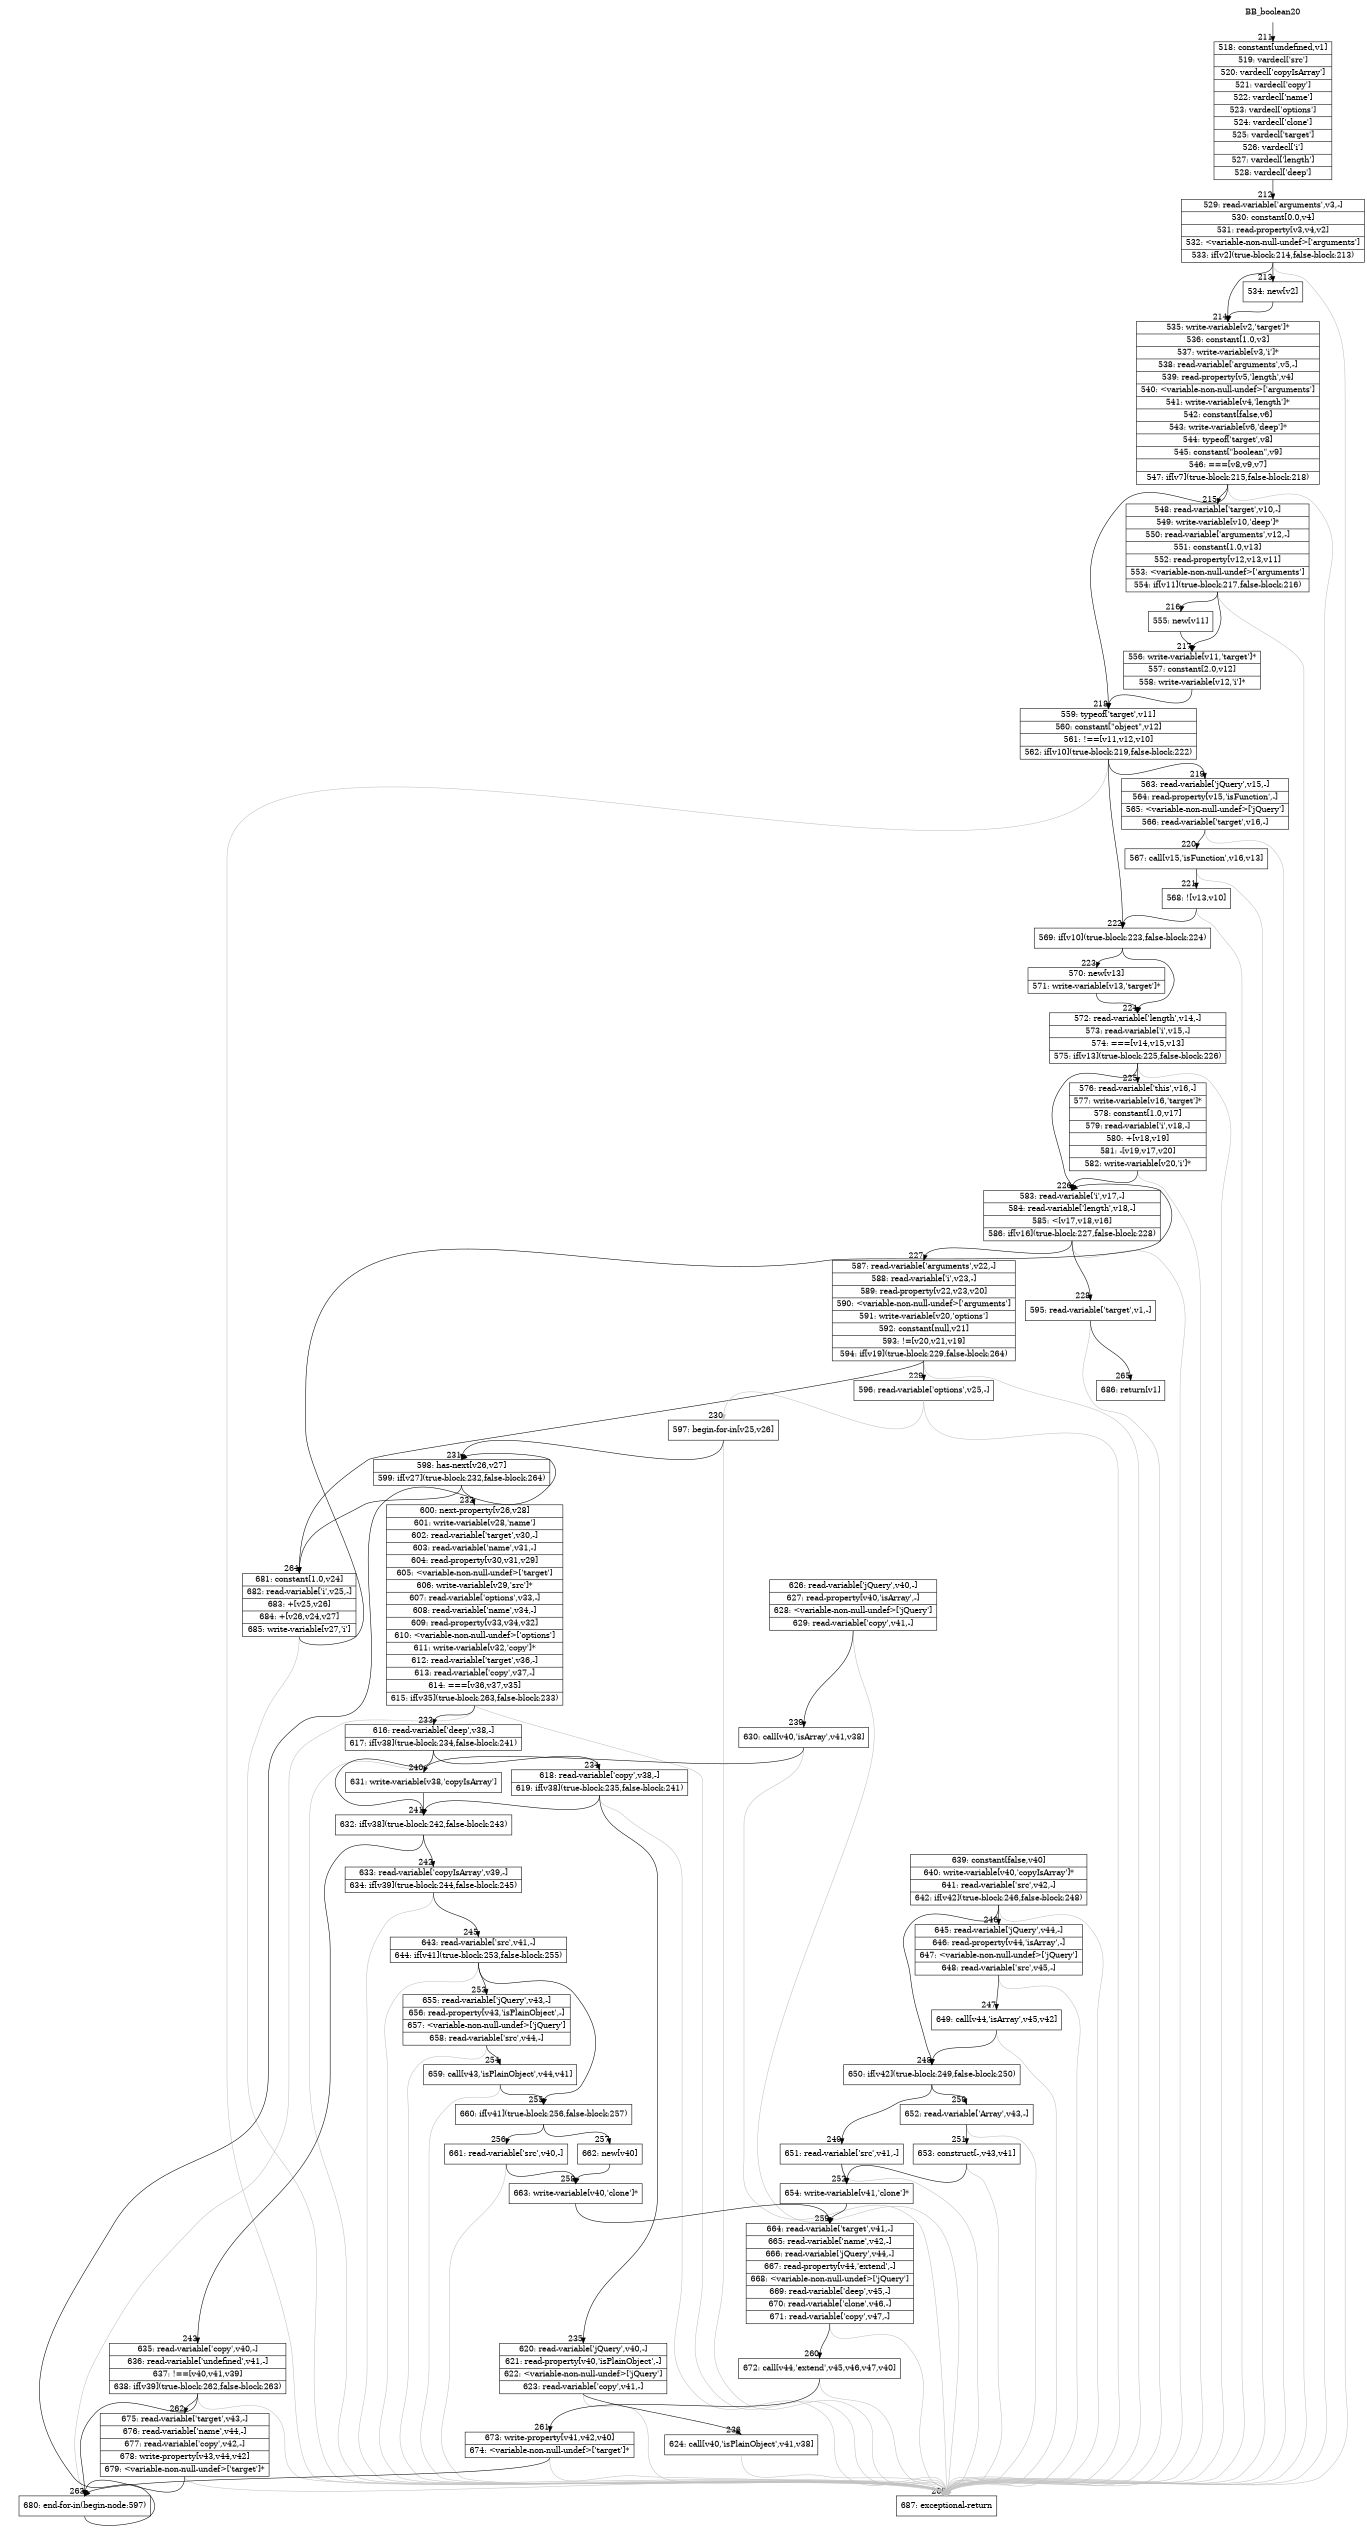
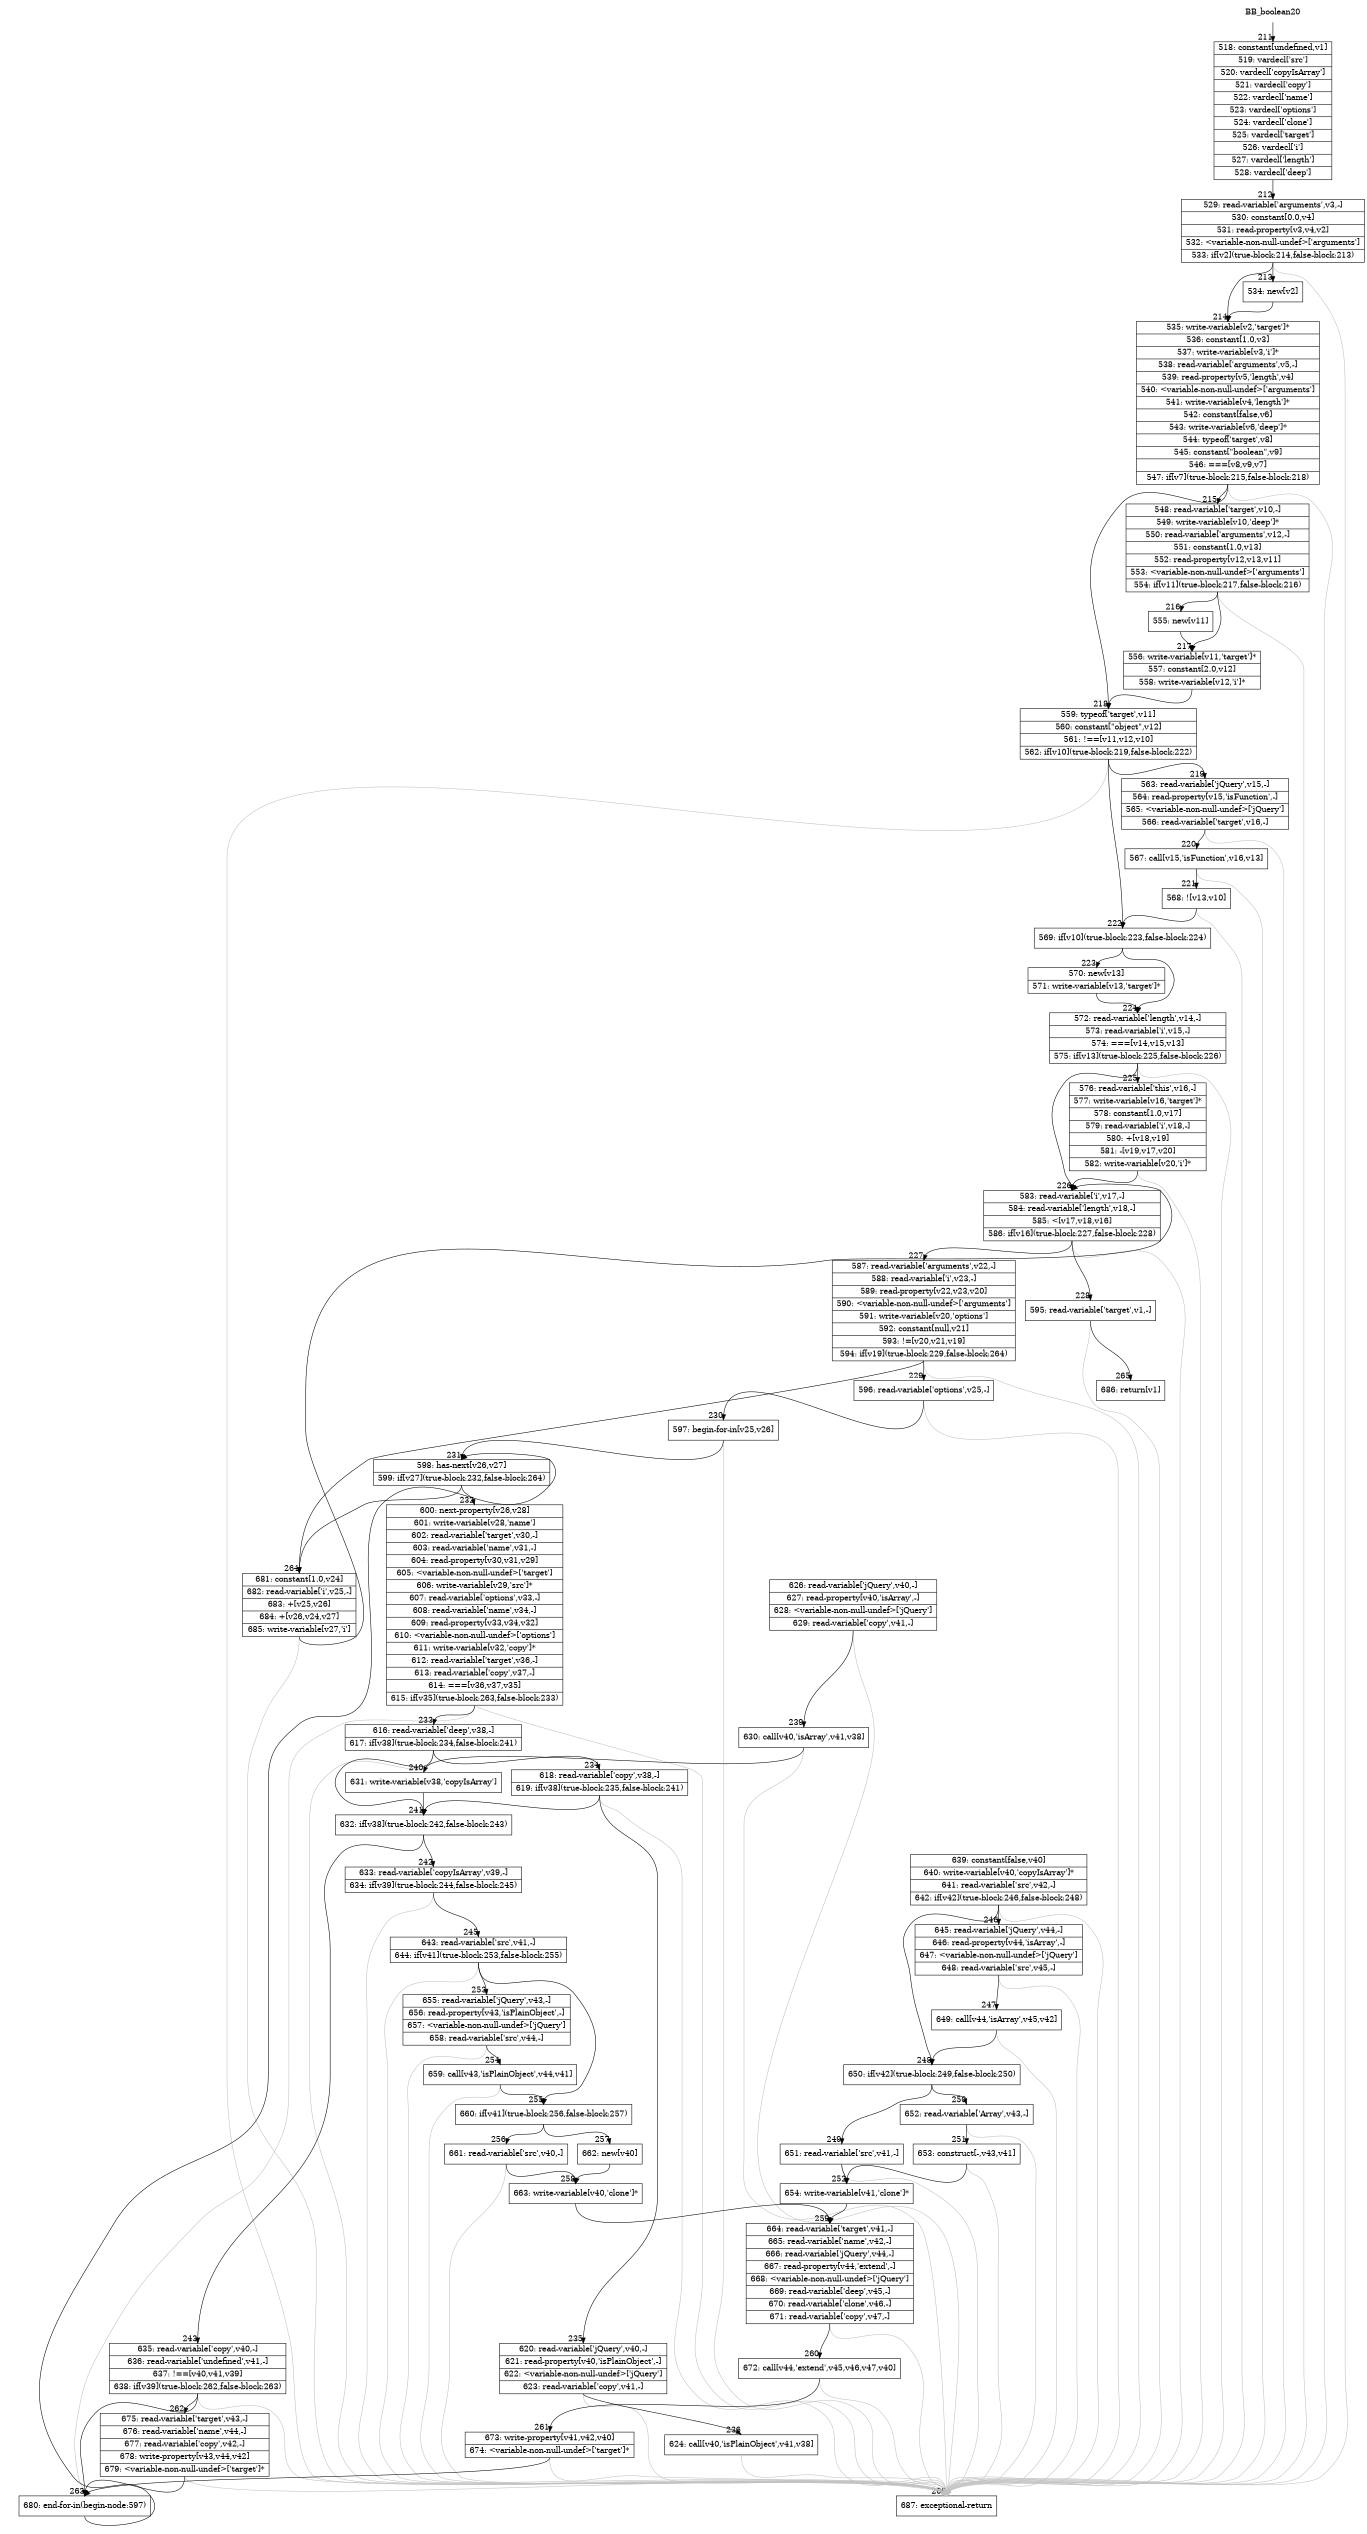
(826, 1411) -> (826, 1411)
